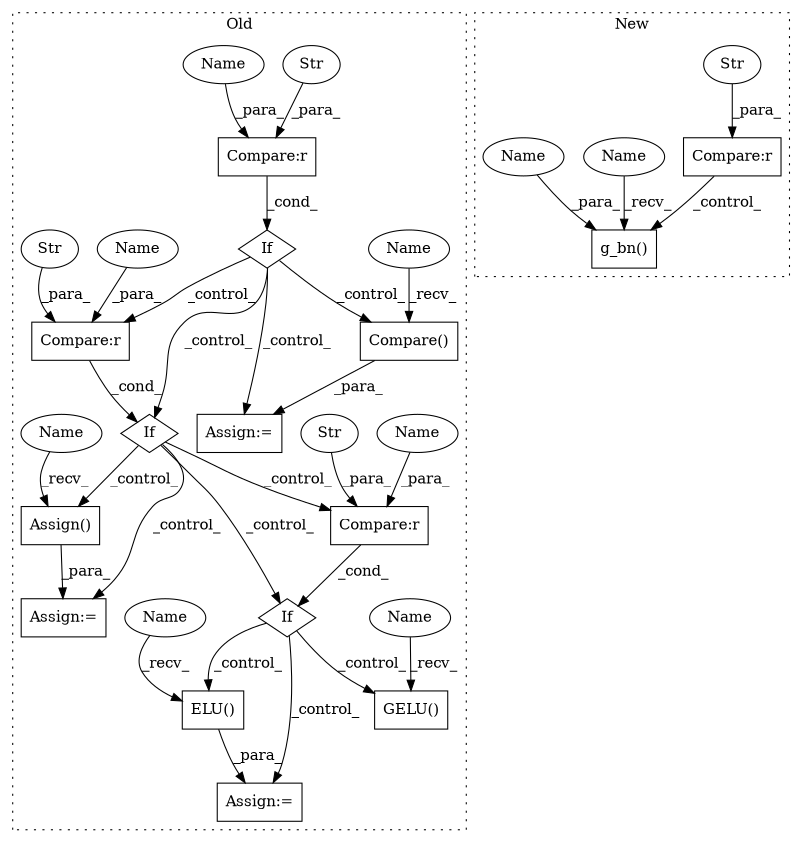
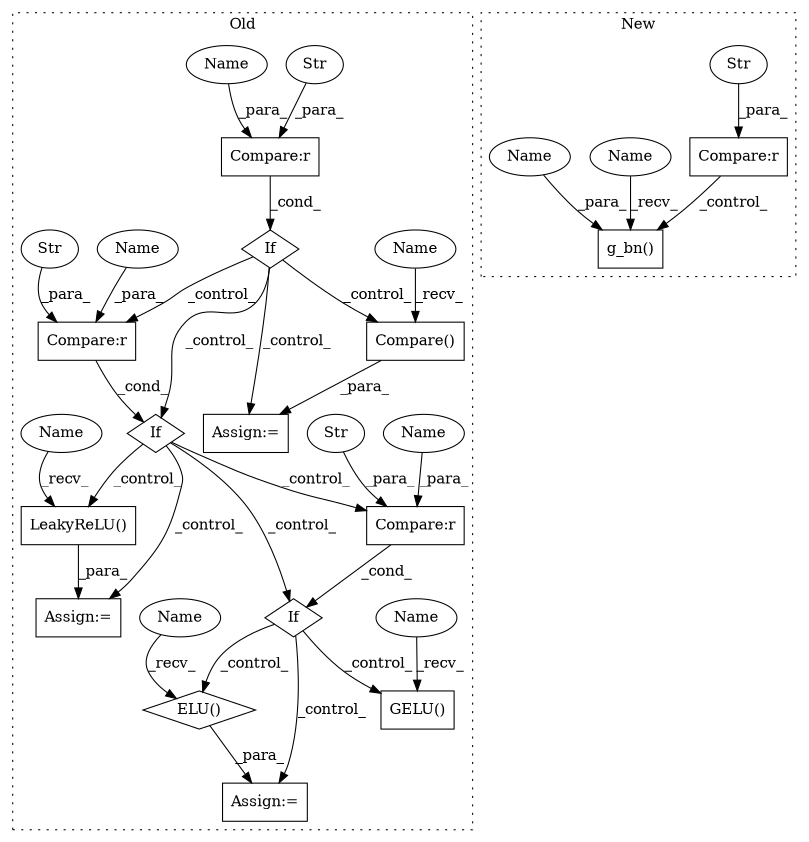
(60, 526) -> (78, 526)
(213, 710) -> (199, 710)
